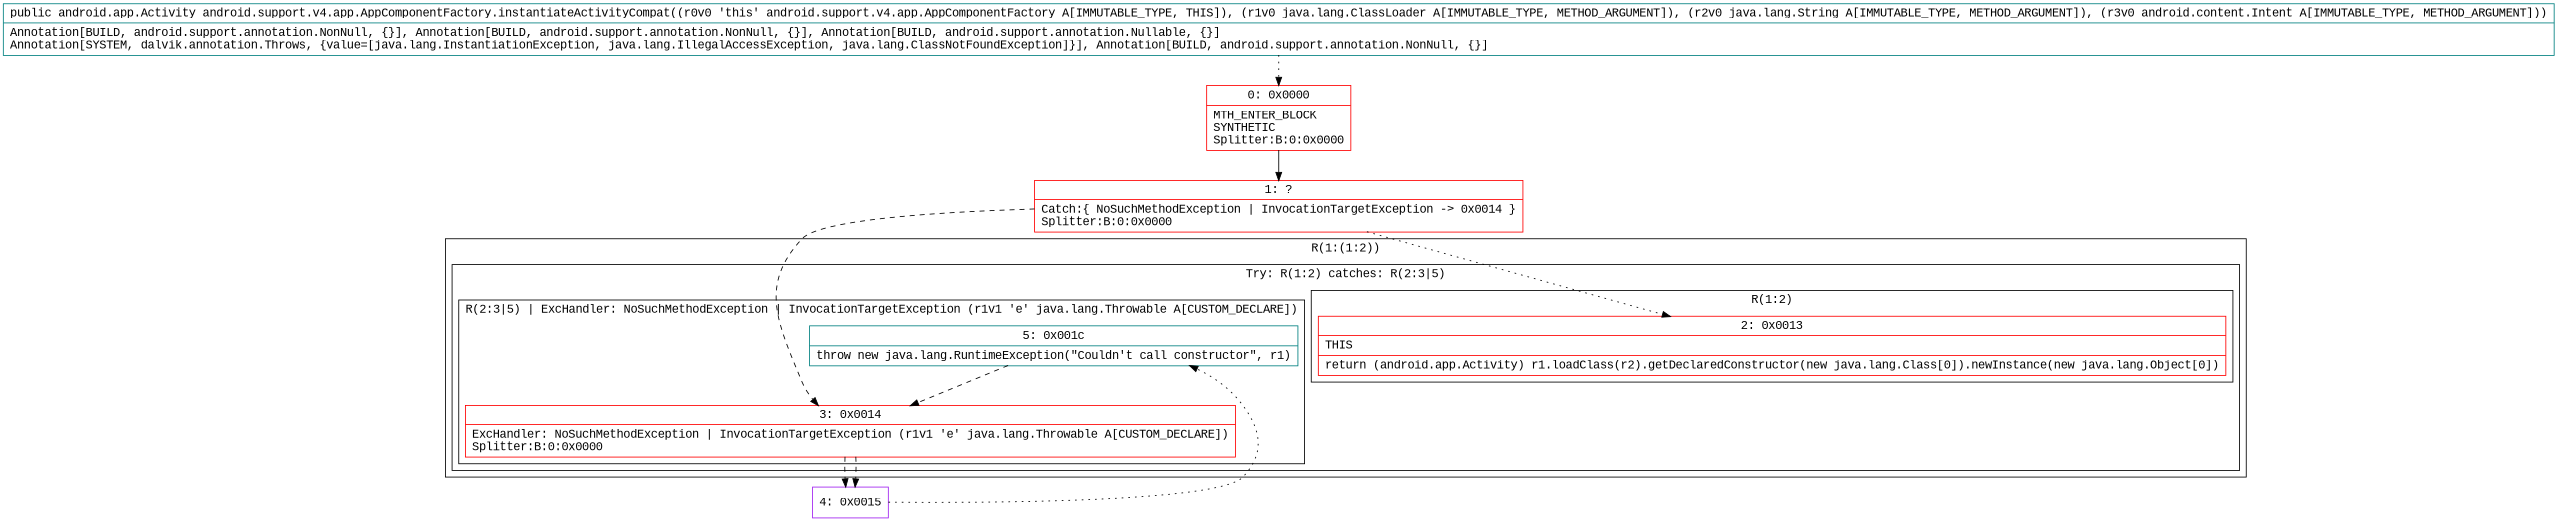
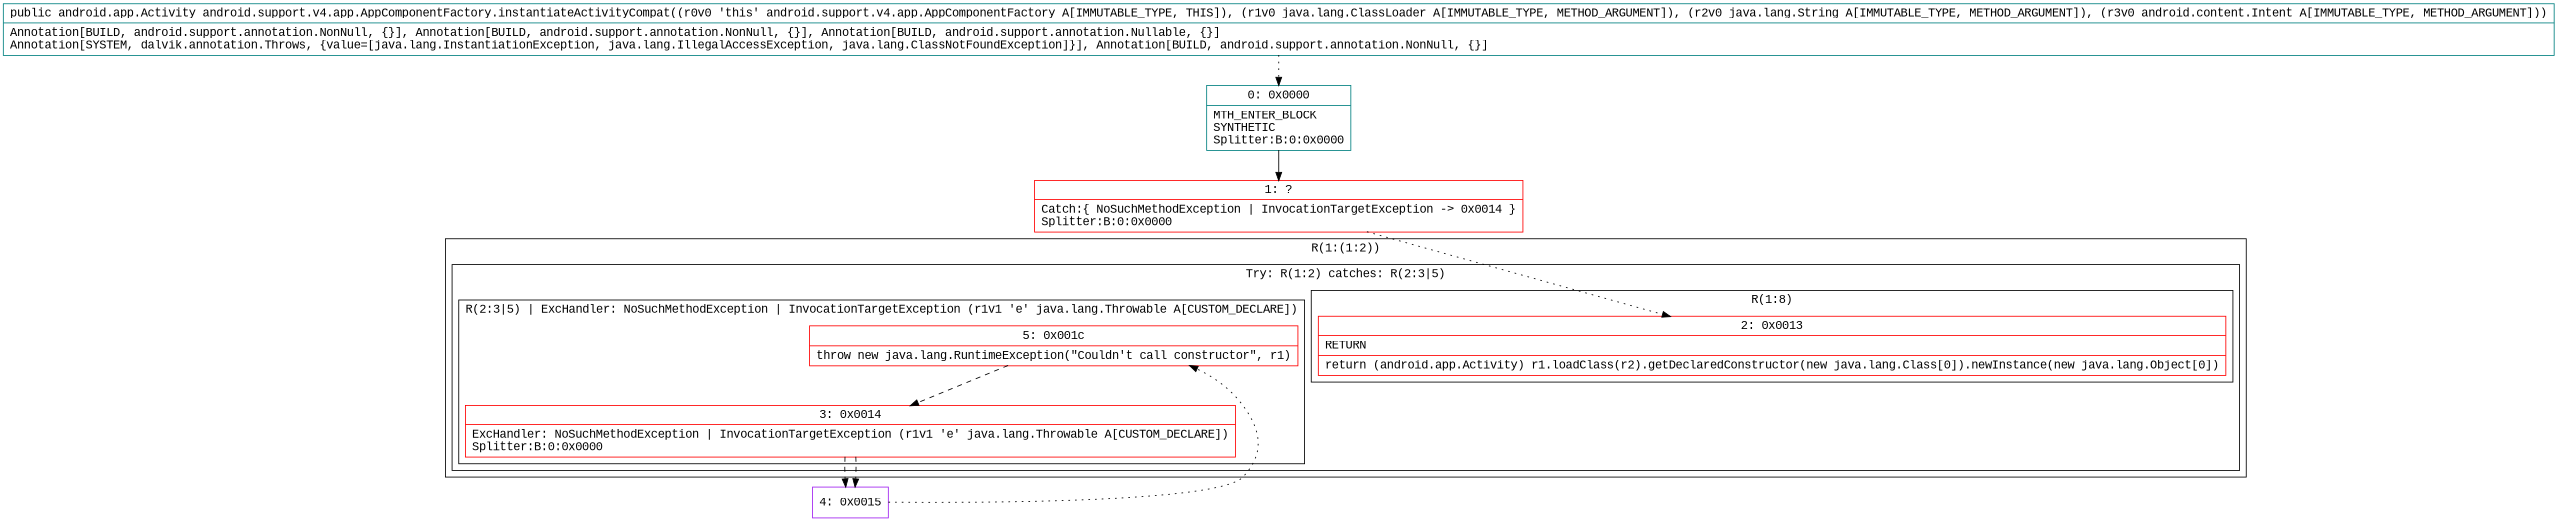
(1279, 118) -> (1279, 118)
(830, 227) -> none
(1772, 300) -> (1772, 300)
(1339, 345) -> (1346, 345)
(1054, 346) -> (1054, 346)
